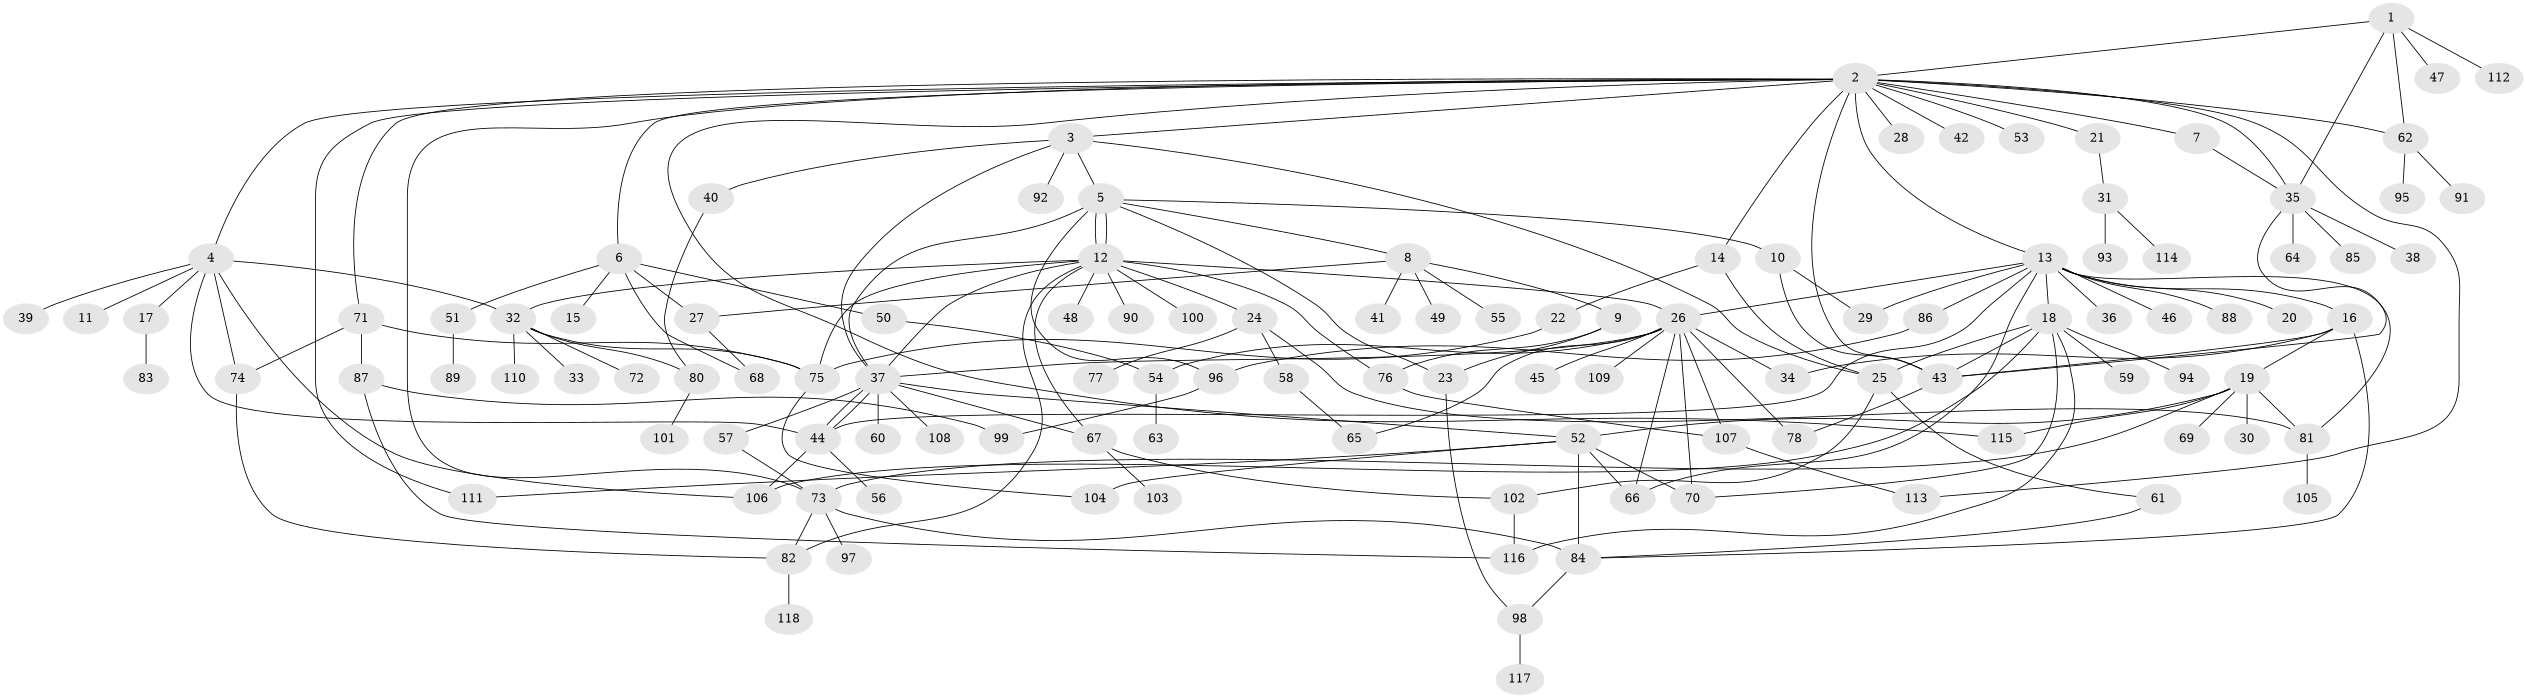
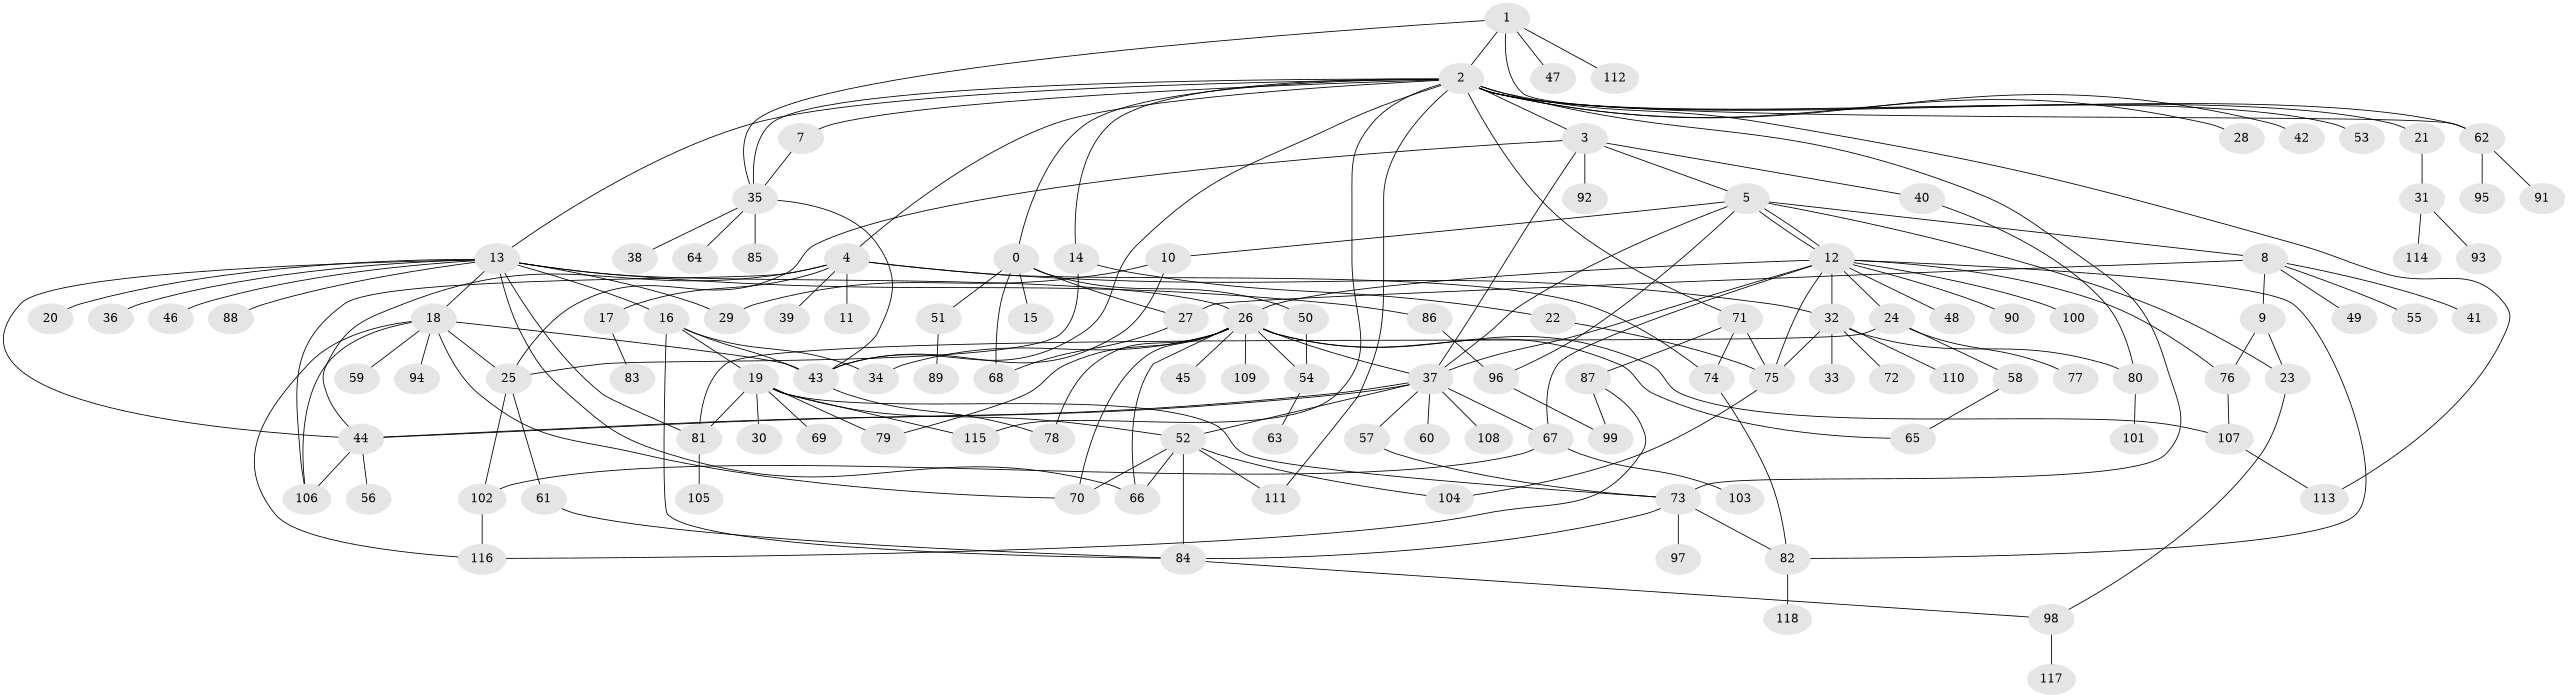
(619, 259) -> (1016, 259)
none -> (884, 439)
